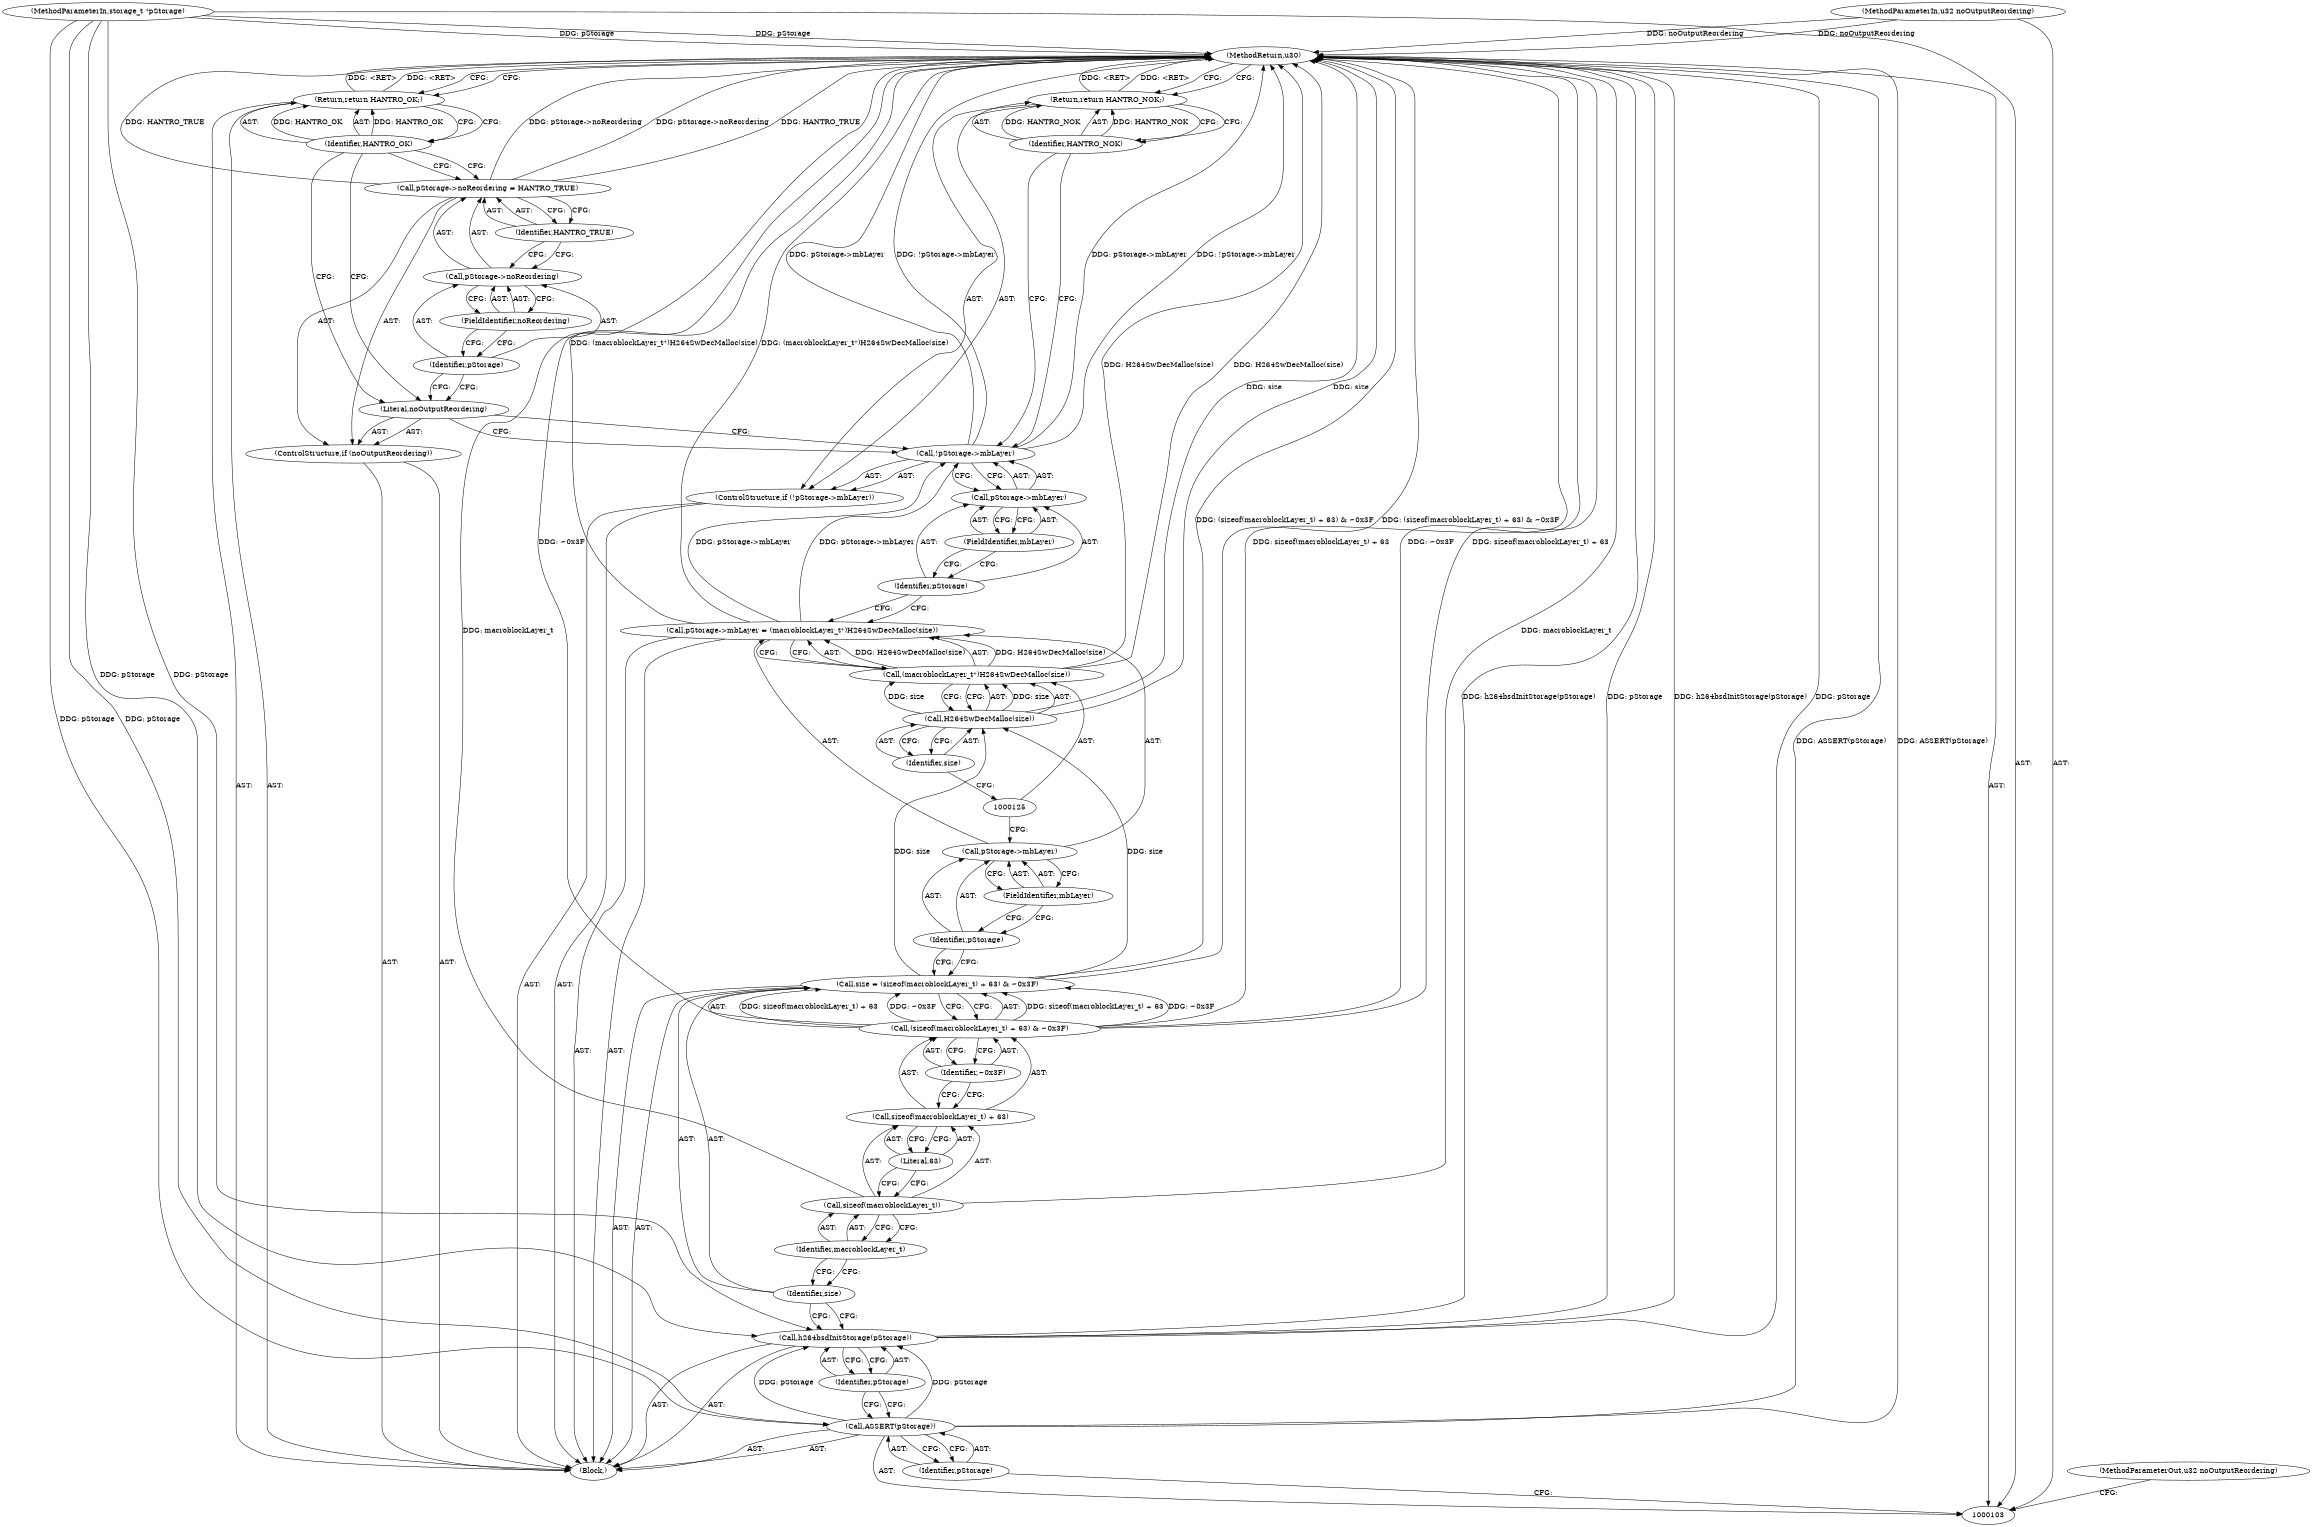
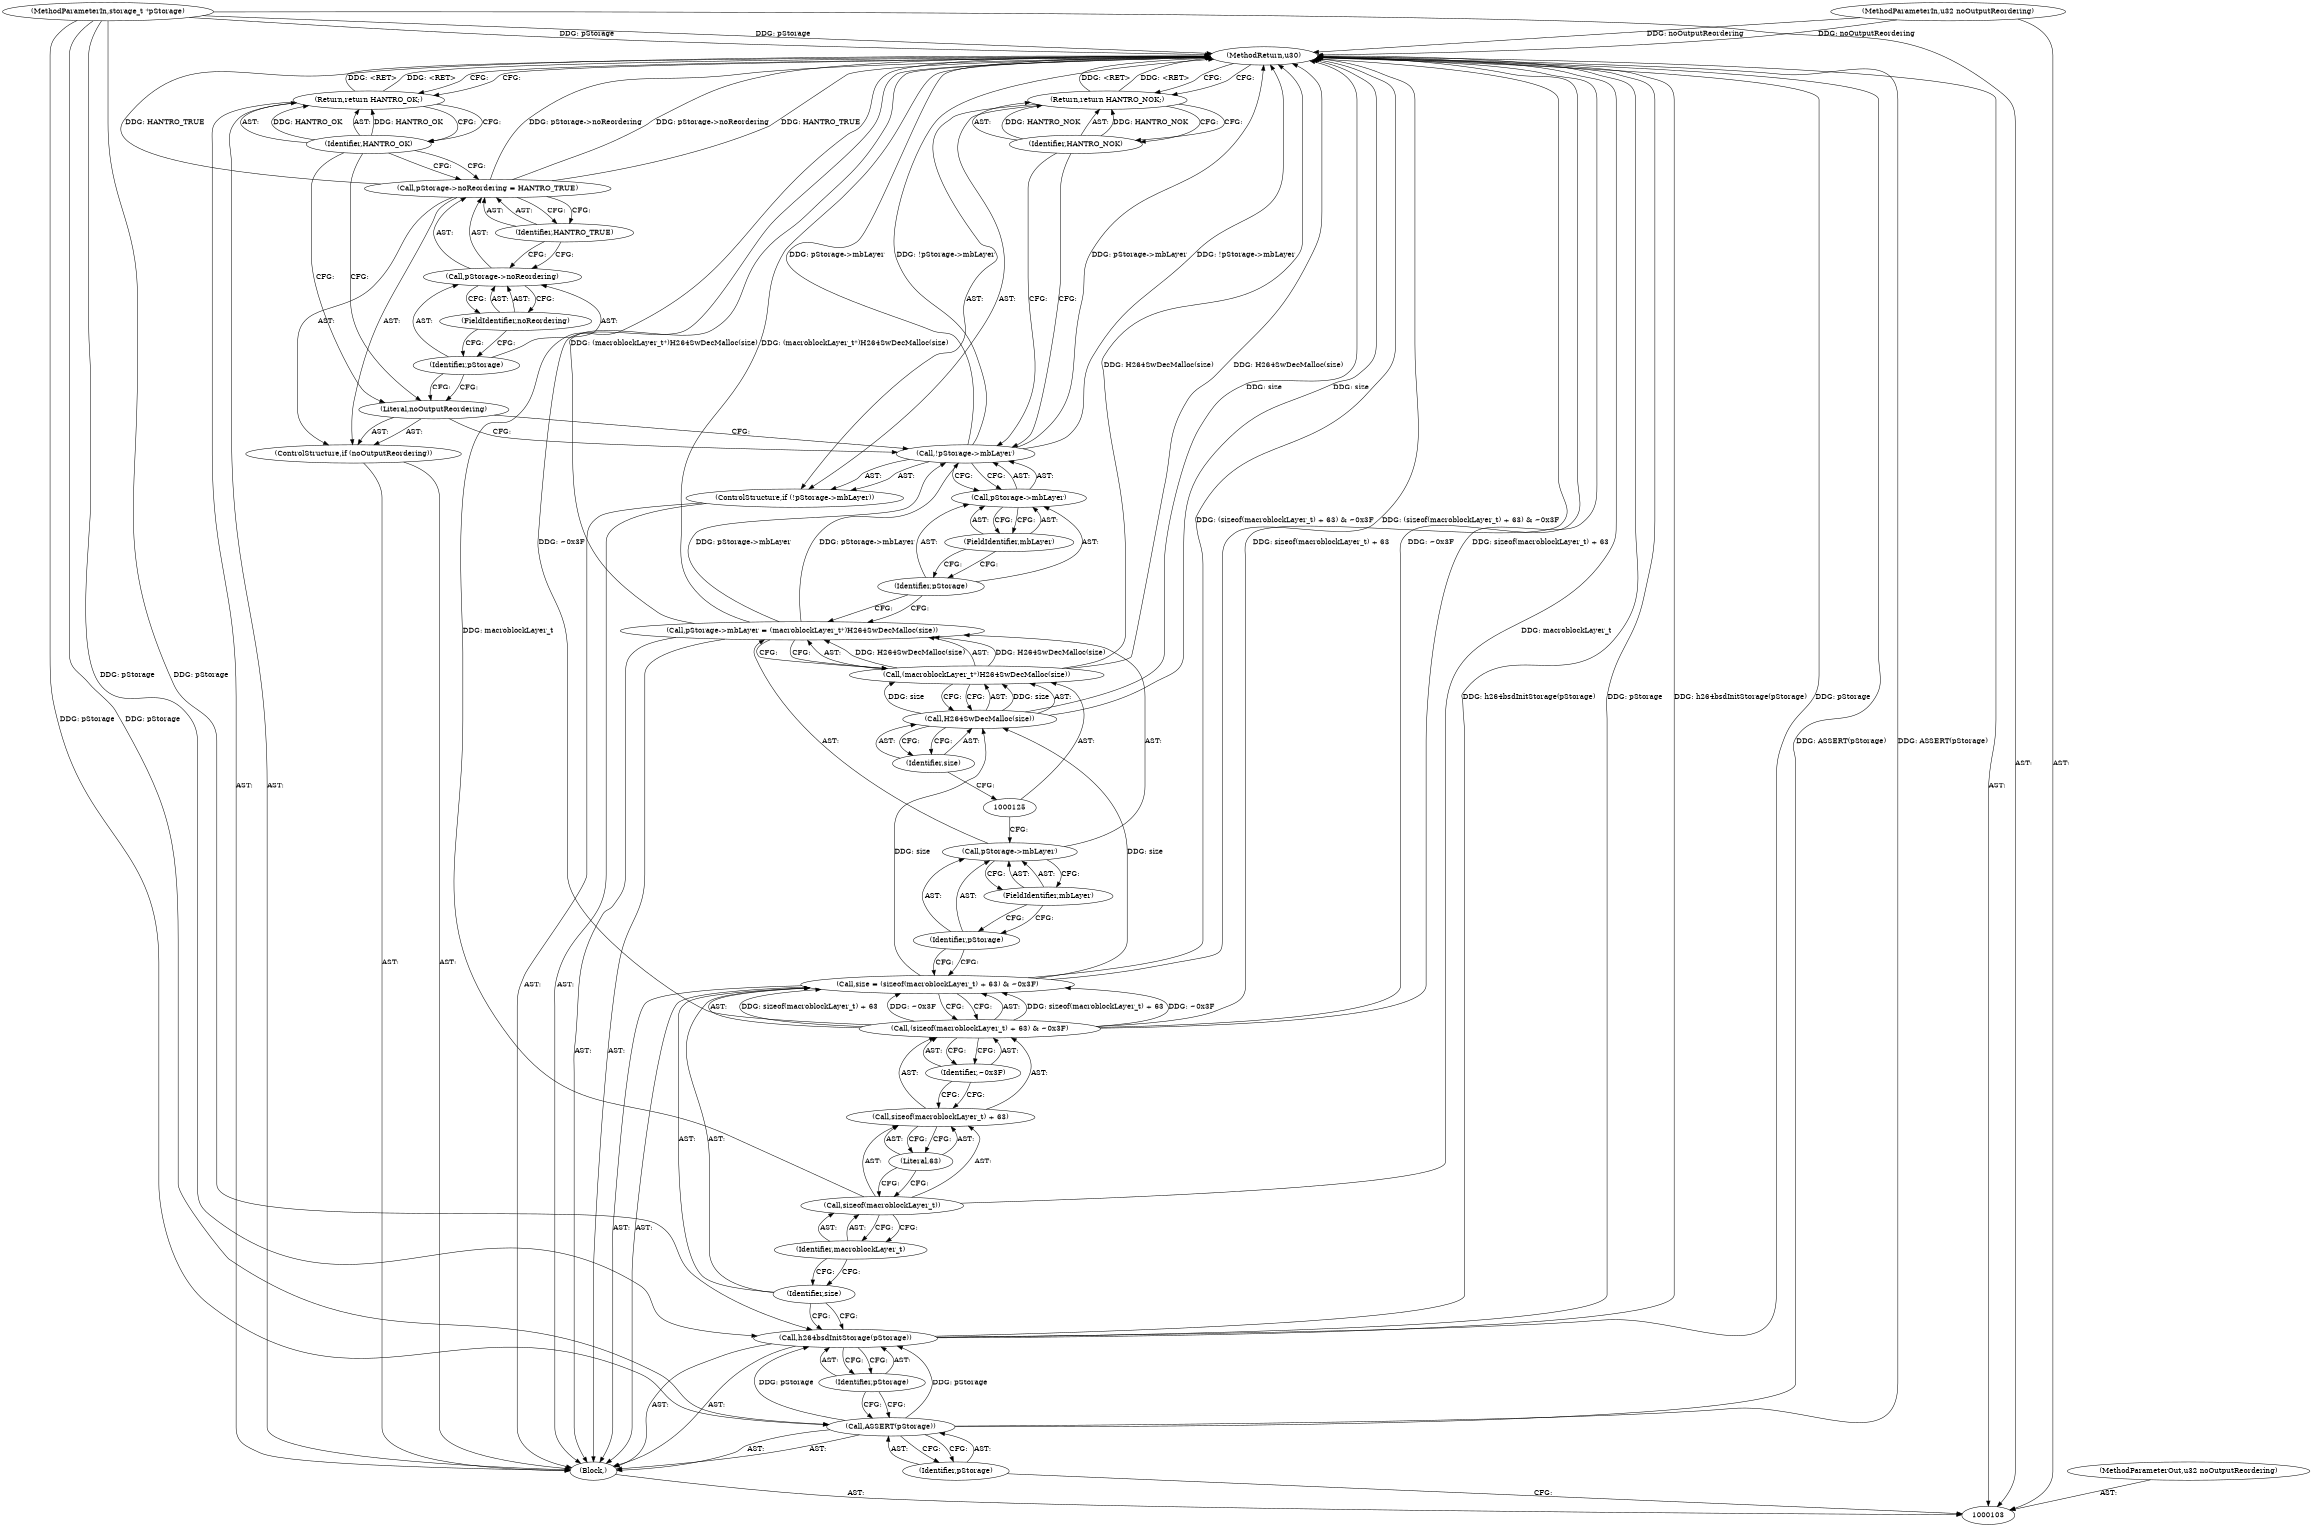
(2110, 1493) -> (2110, 1493)
(1393, 1505) -> (1285, 1509)
